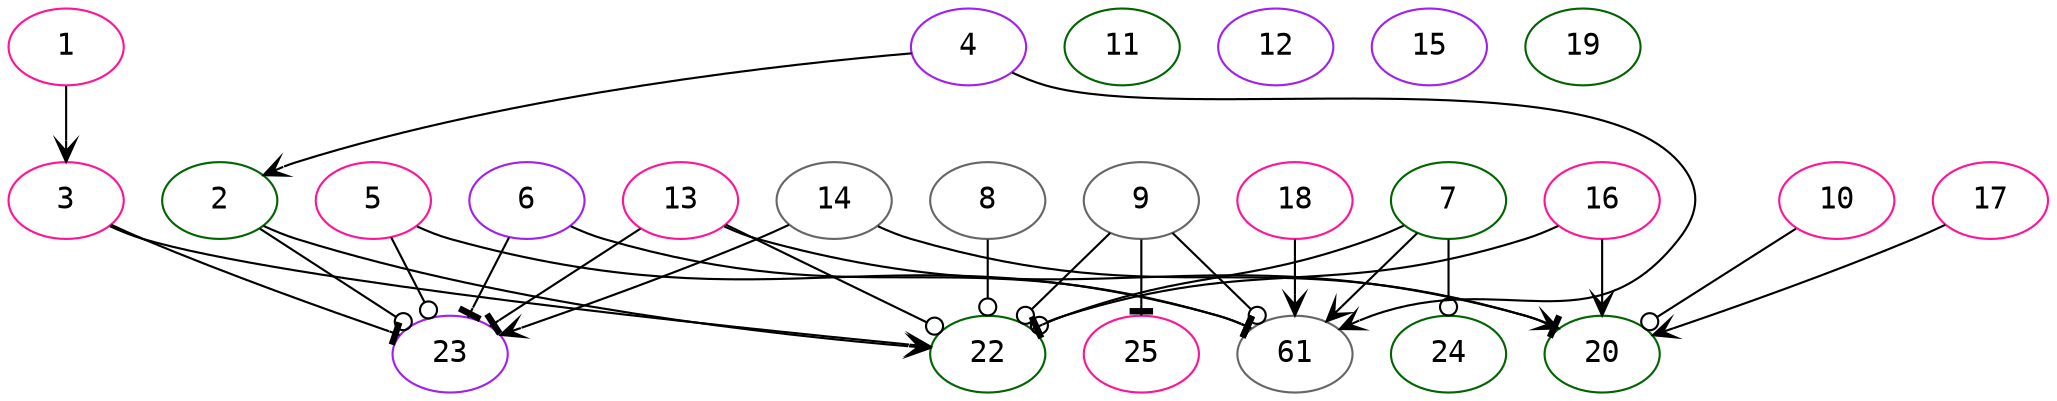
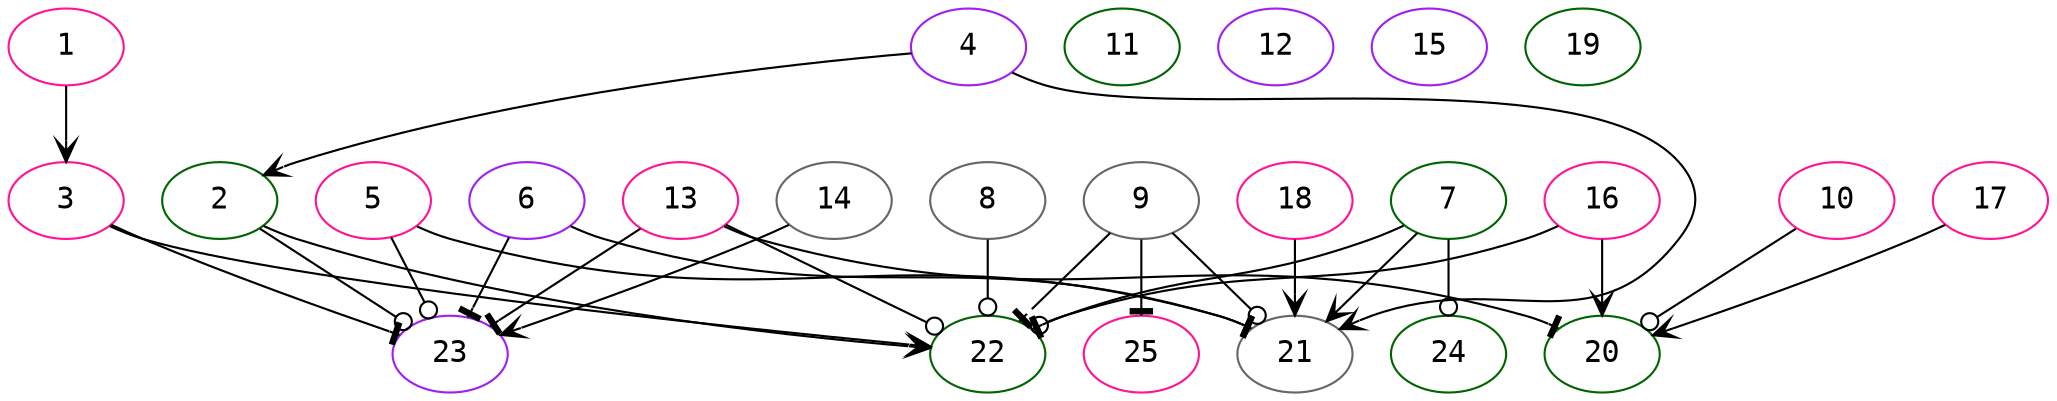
(1083, 260) -> (1077, 265)
(1207, 277) -> none
(1295, 354) -> (1295, 354)
